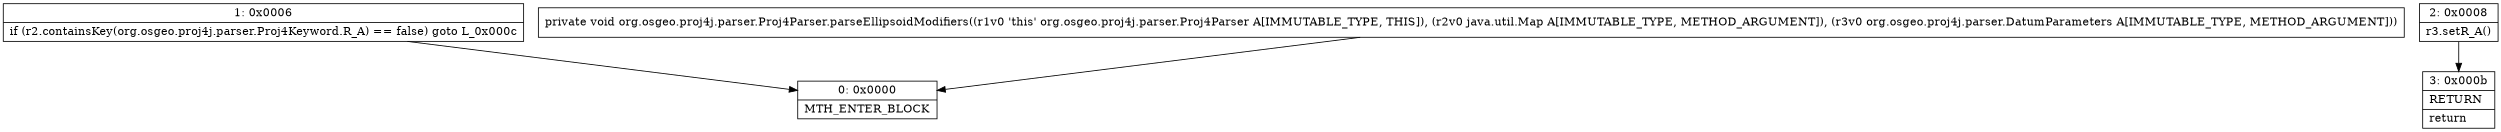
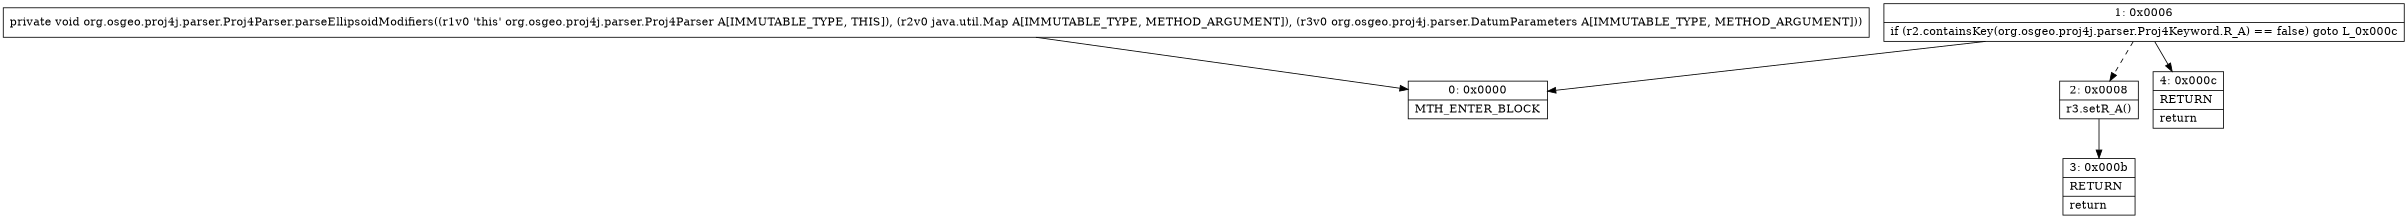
none -> (2124, 58)
none -> (2188, 100)
